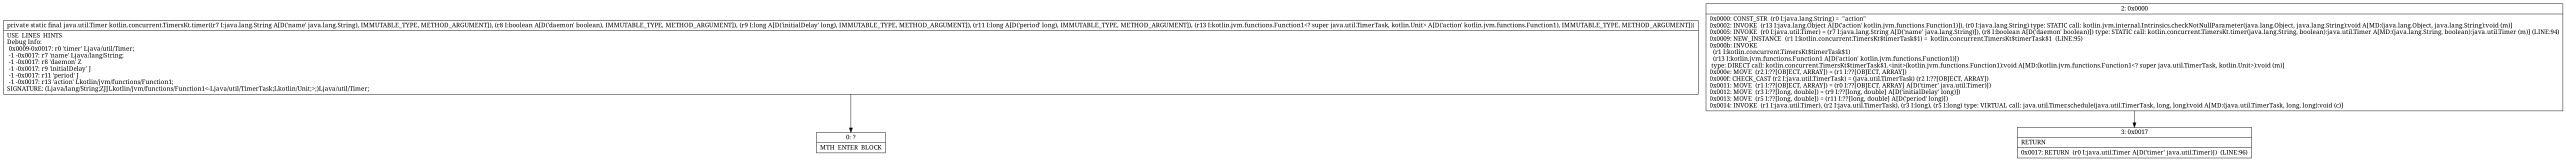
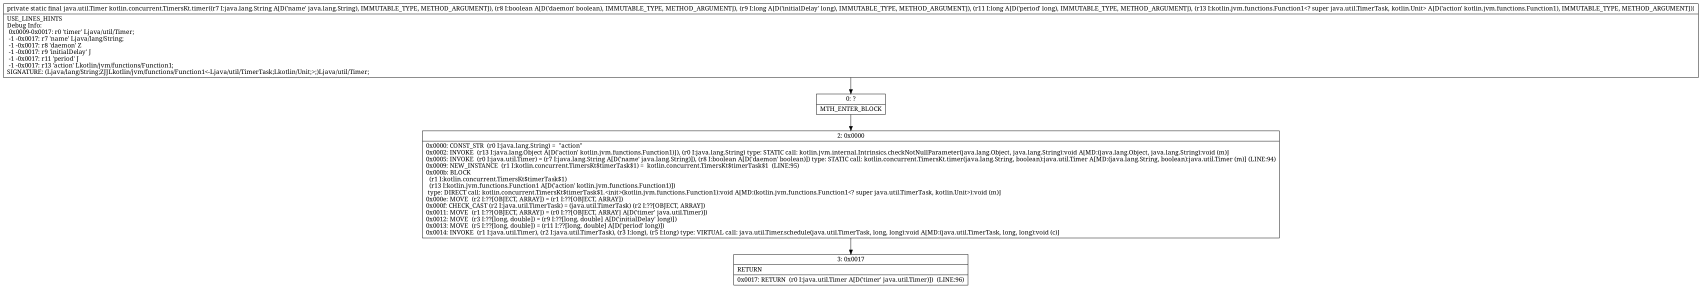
(1735, 46) -> (450, 173)
none -> (851, 120)
